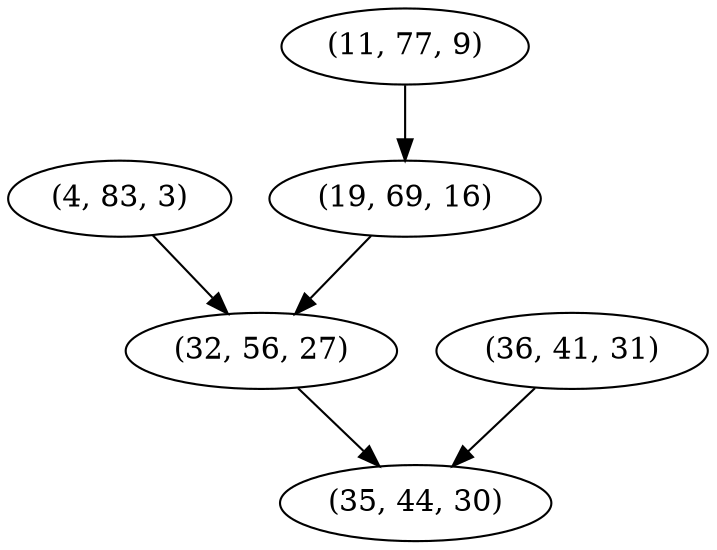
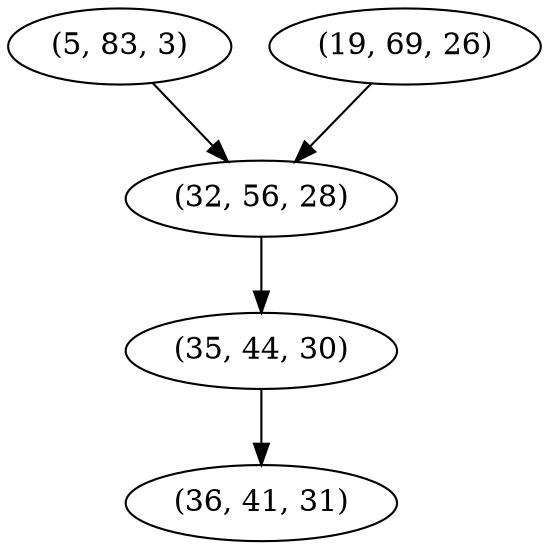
(405, 47) -> none
(120, 199) -> (120, 47)
(405, 199) -> (405, 47)
(261, 351) -> (261, 199)
(501, 420) -> (261, 417)
